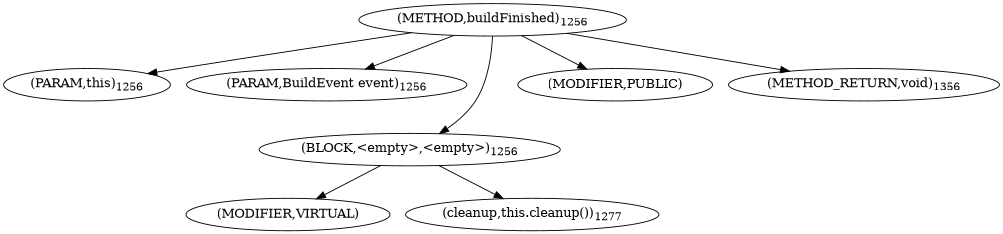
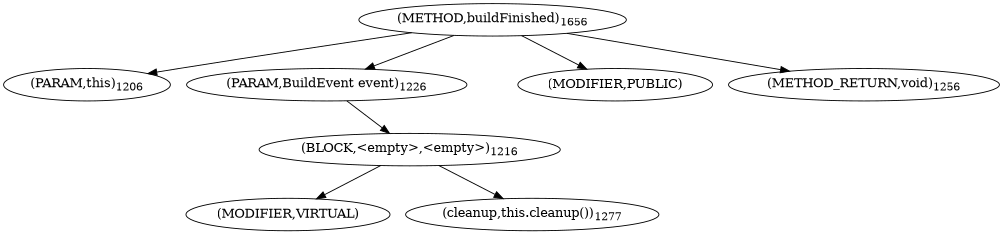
(574, 18) -> (574, 18)
(130, 83) -> (130, 83)
(413, 83) -> (413, 83)
(947, 83) -> (947, 83)
(482, 89) -> (365, 114)
(504, 148) -> (504, 148)
